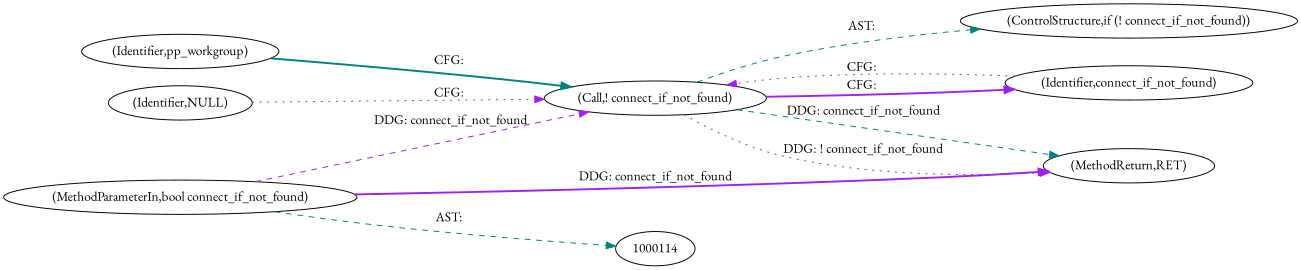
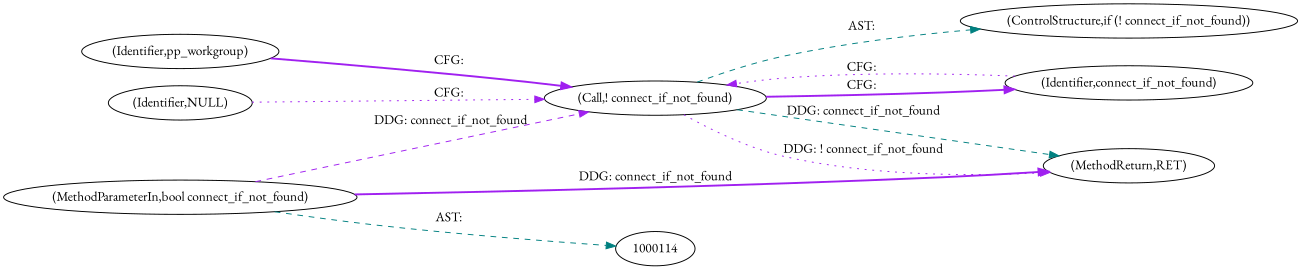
(416, 71) -> (416, 71)
